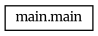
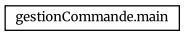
(49, 18) -> (92, 18)
